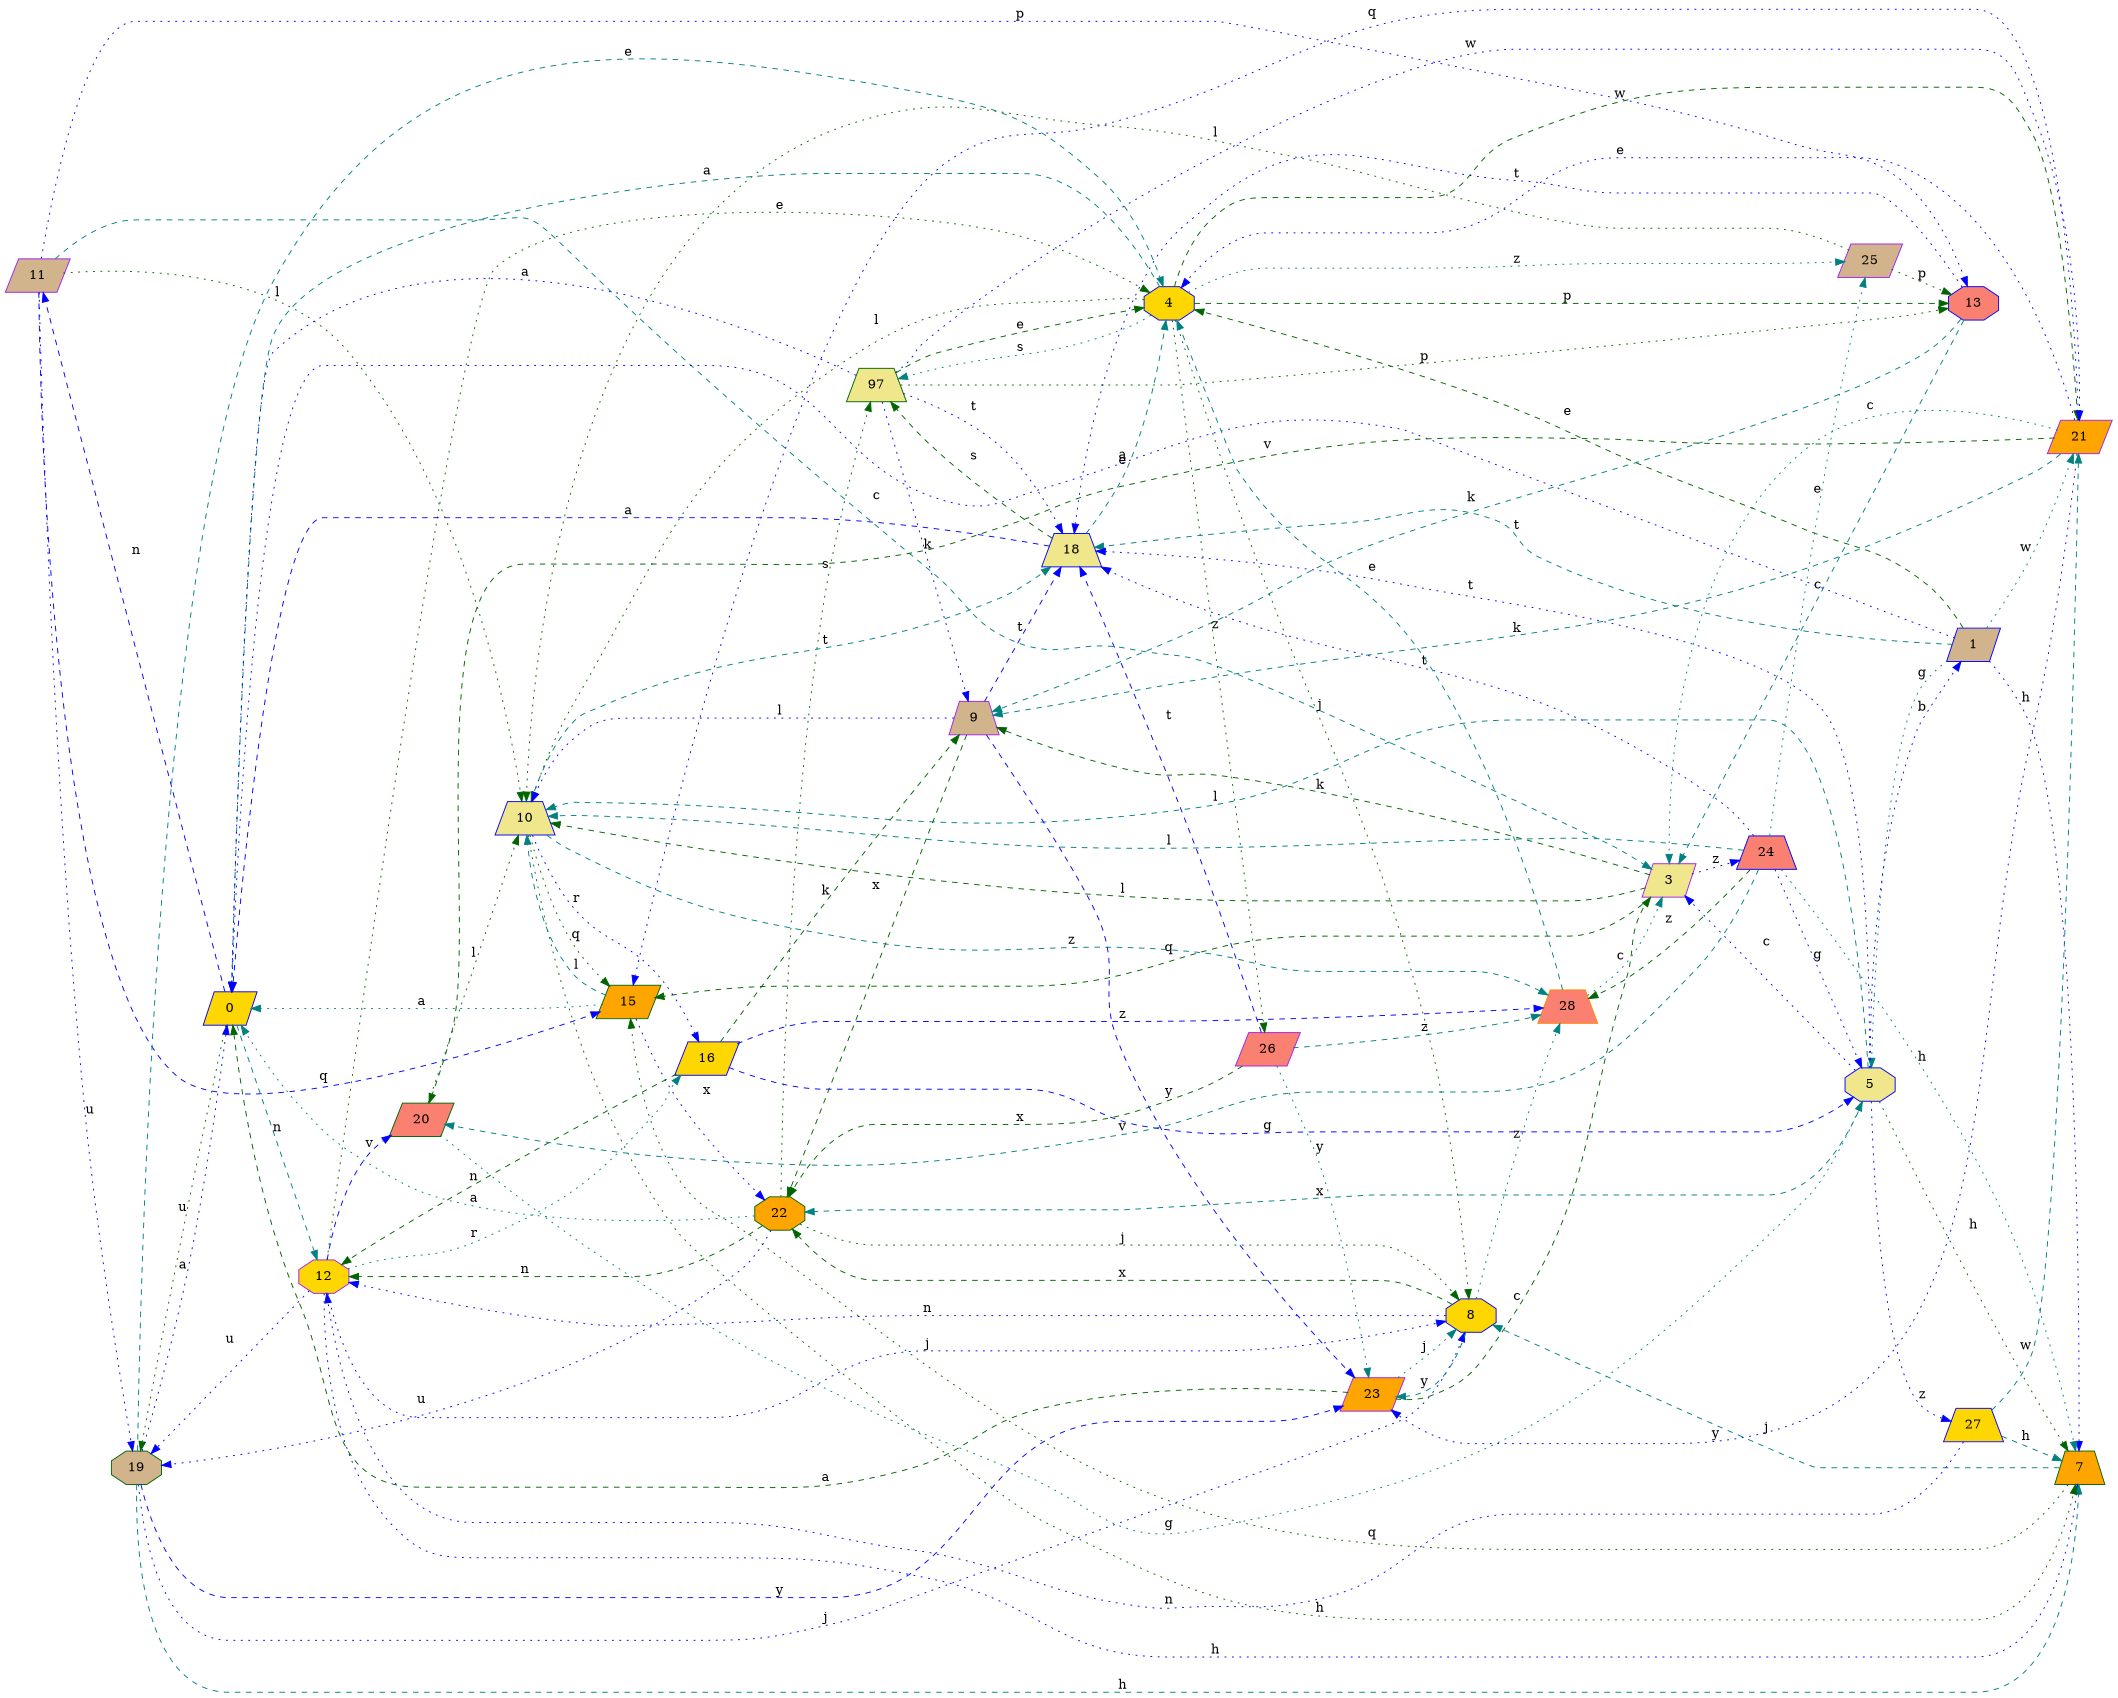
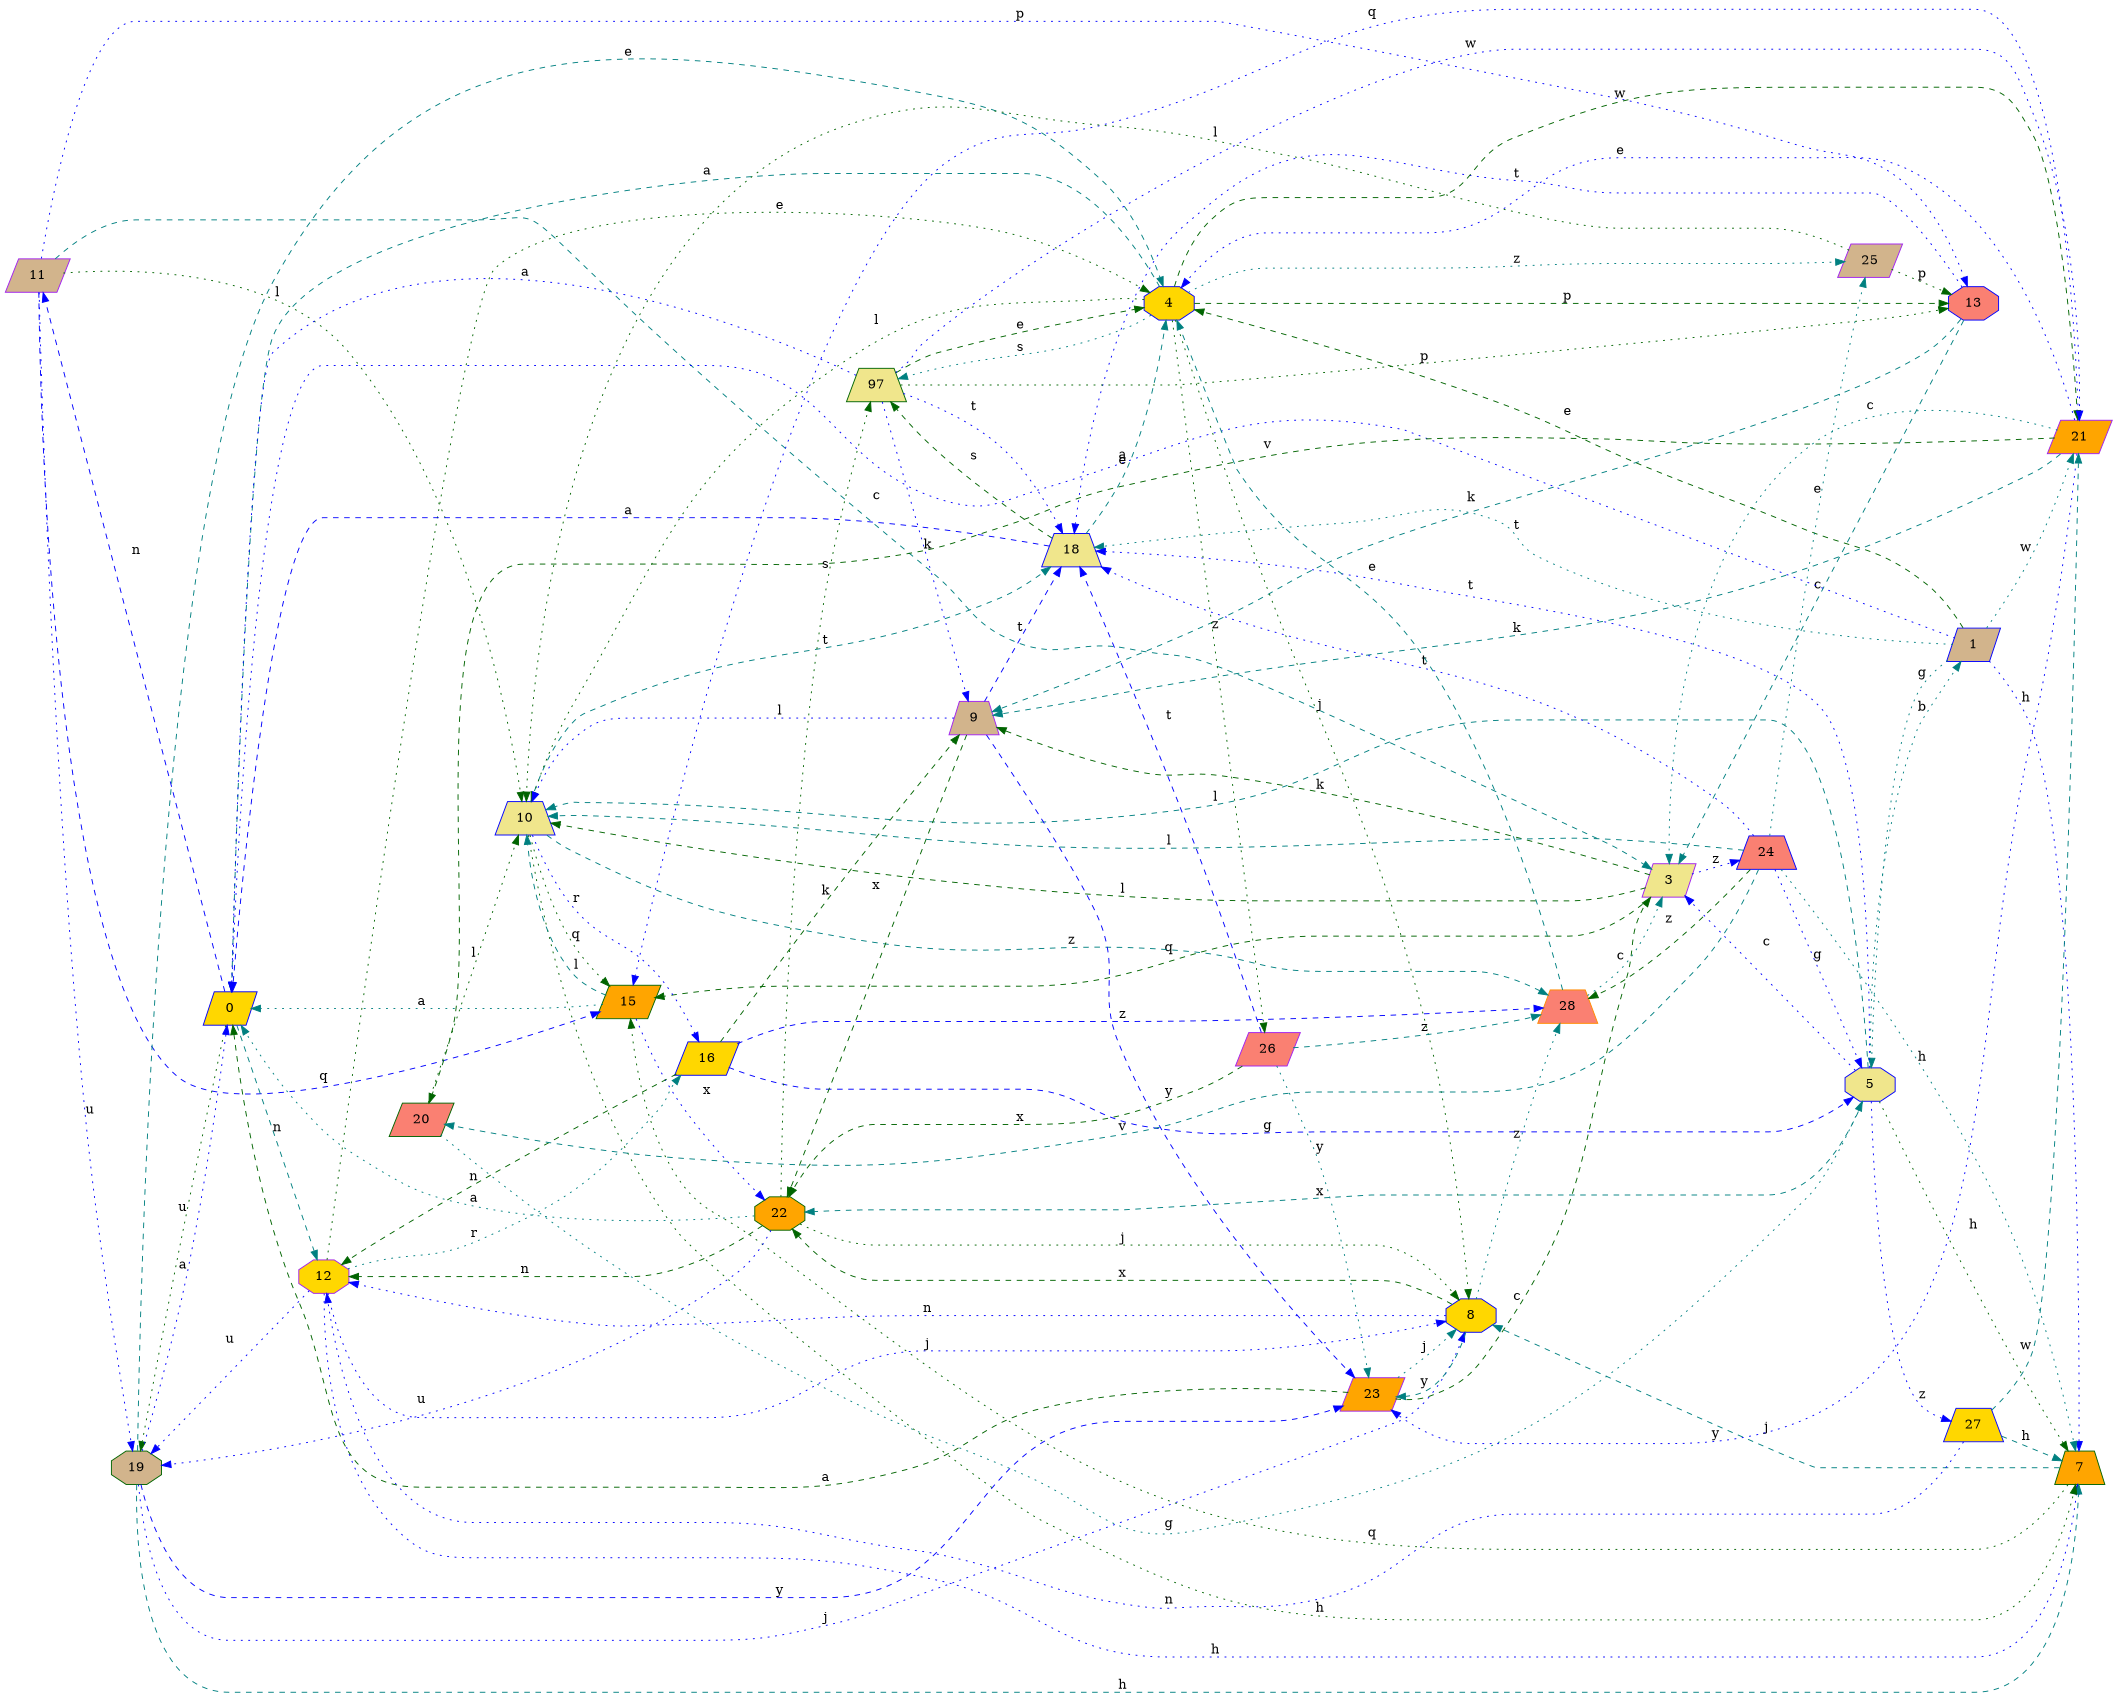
(1528, 550) -> (1528, 550)
(1899, 790) -> (1899, 790)
(345, 1195) -> none
